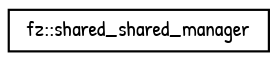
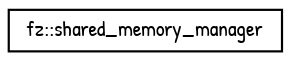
(139, 31) -> (145, 31)
